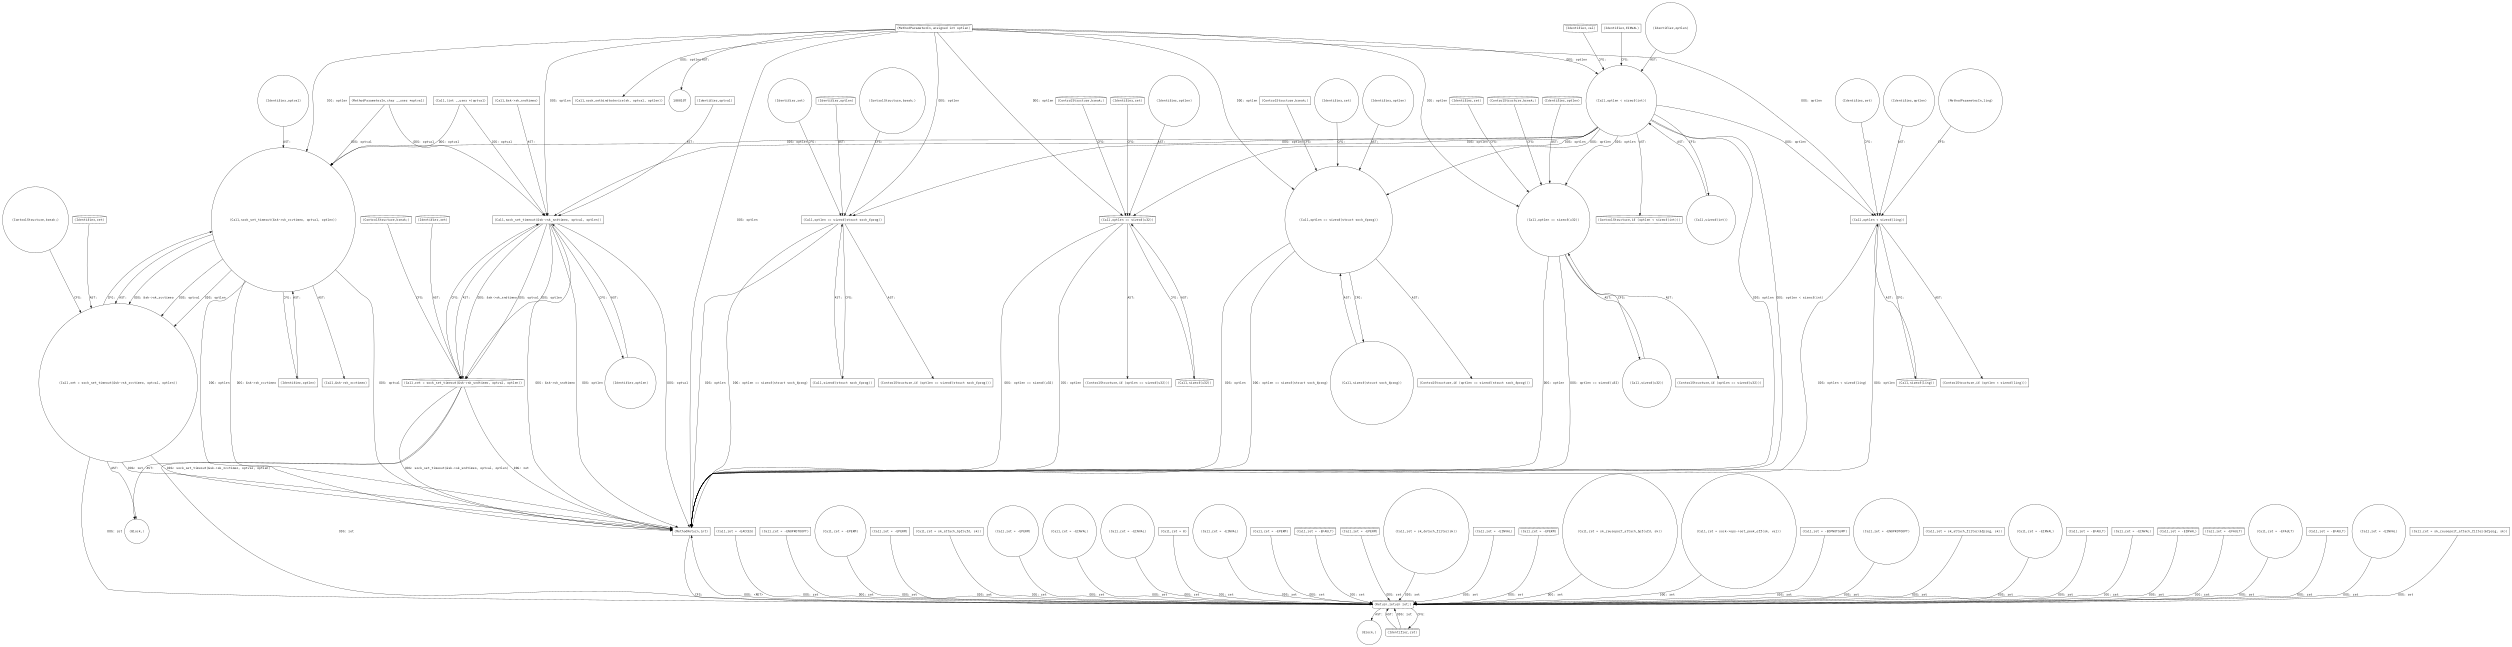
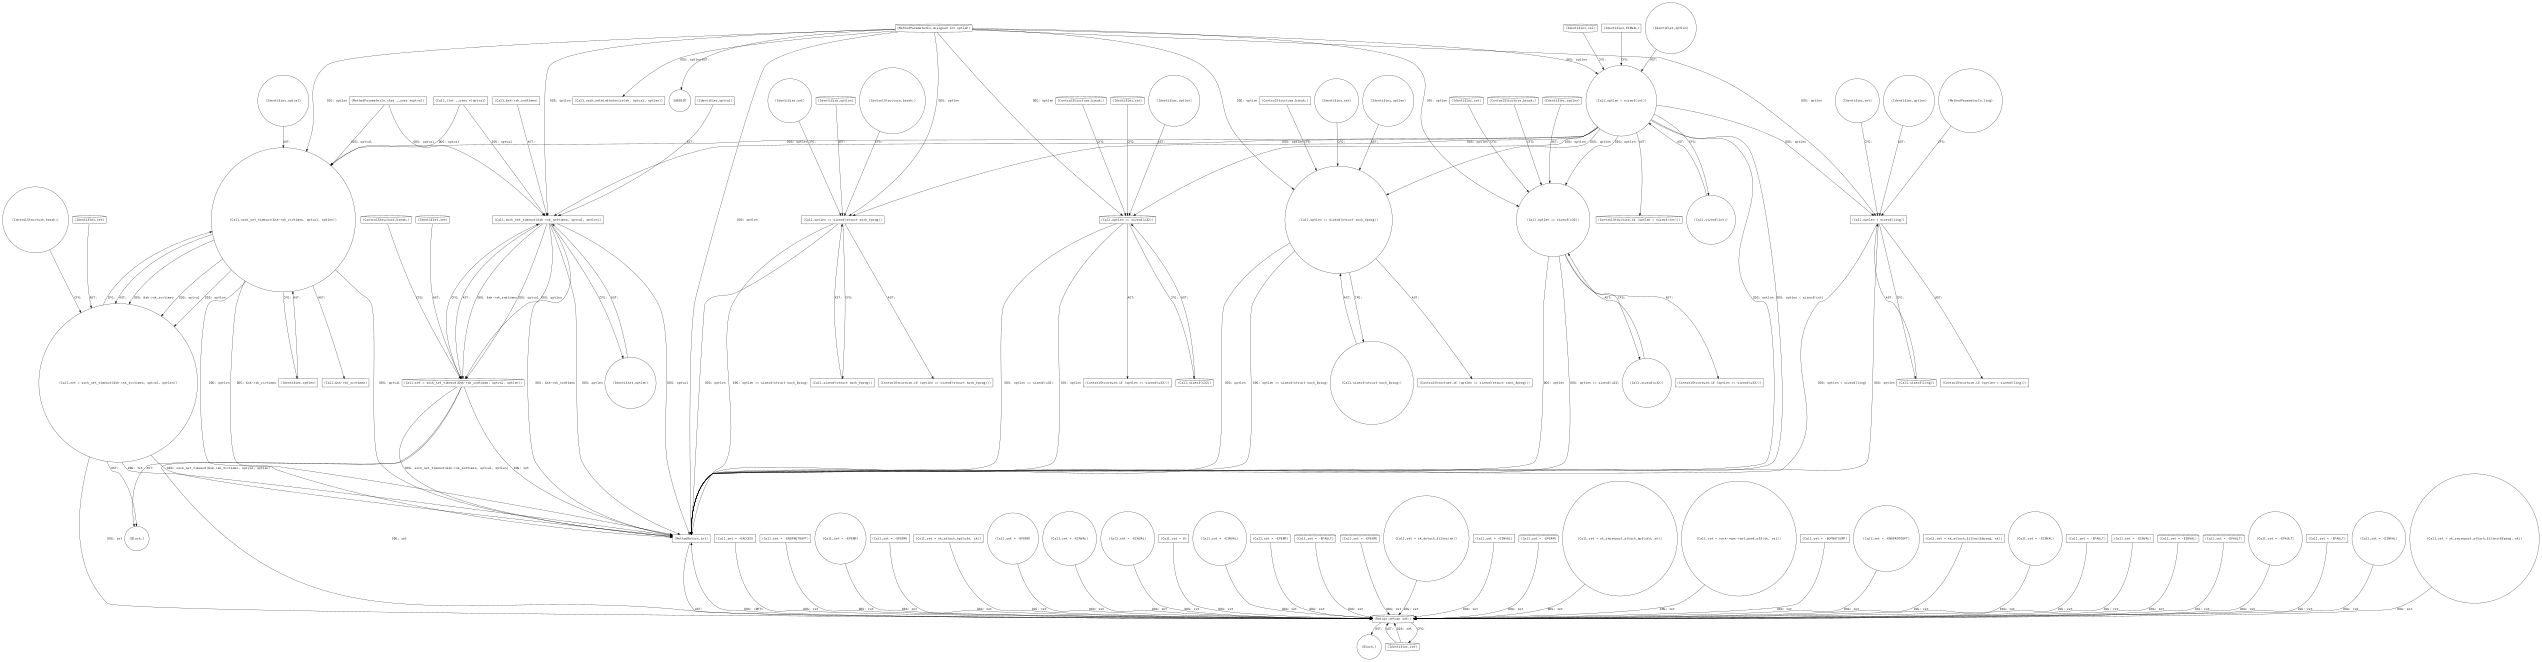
(2460, 531) -> (2475, 539)
(700, 595) -> (700, 609)
